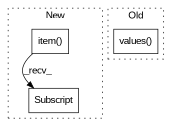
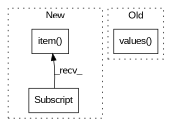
(23, 68) -> (55, 74)
